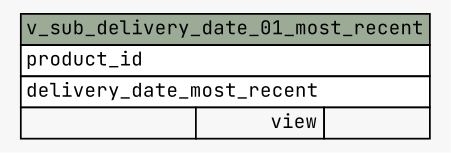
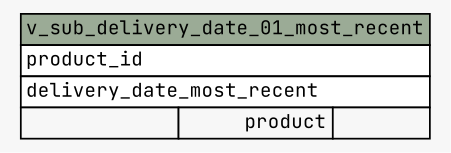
(295, 122) -> (286, 122)
